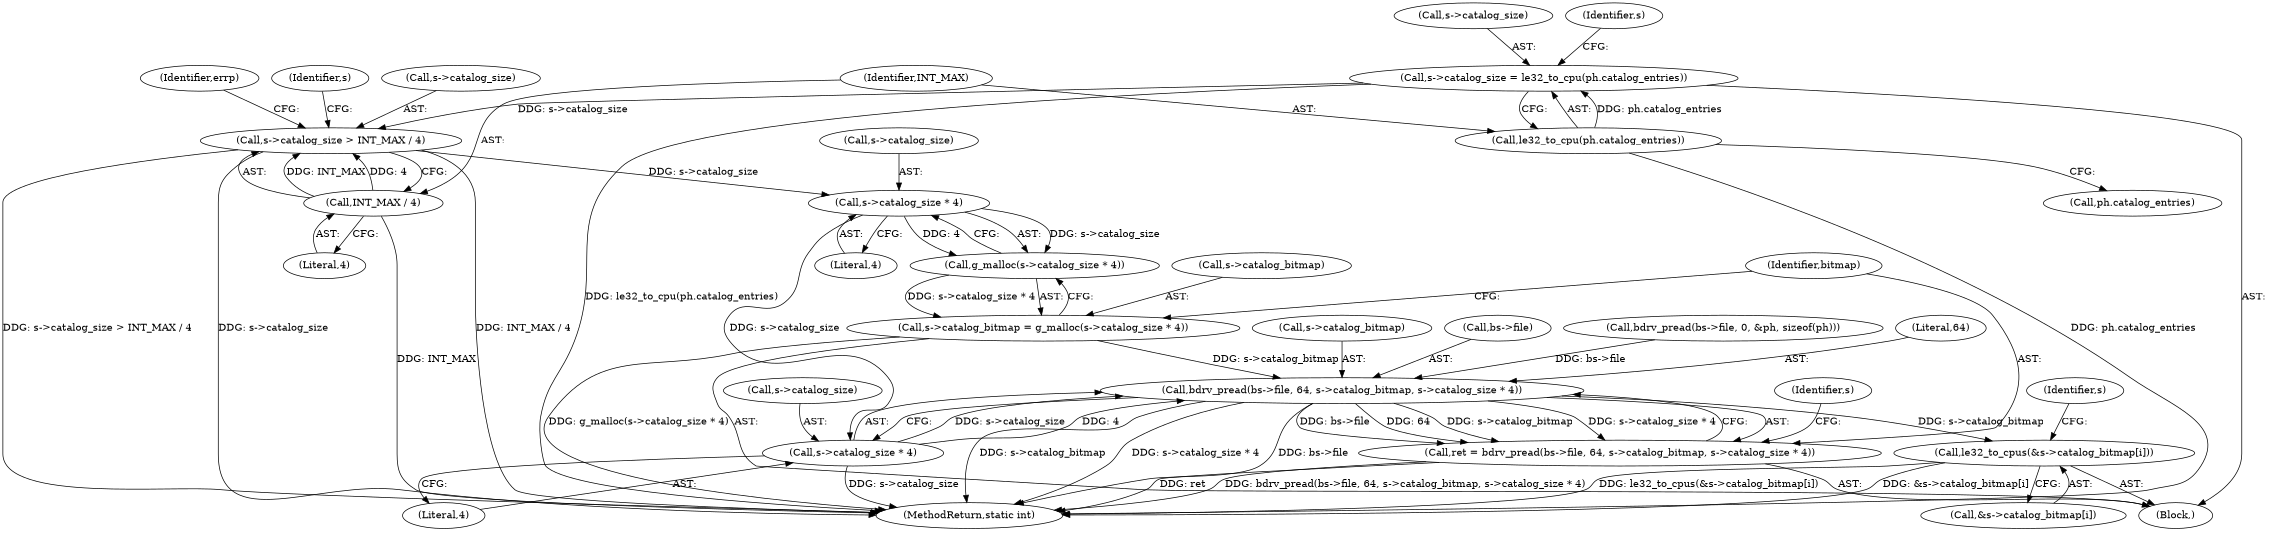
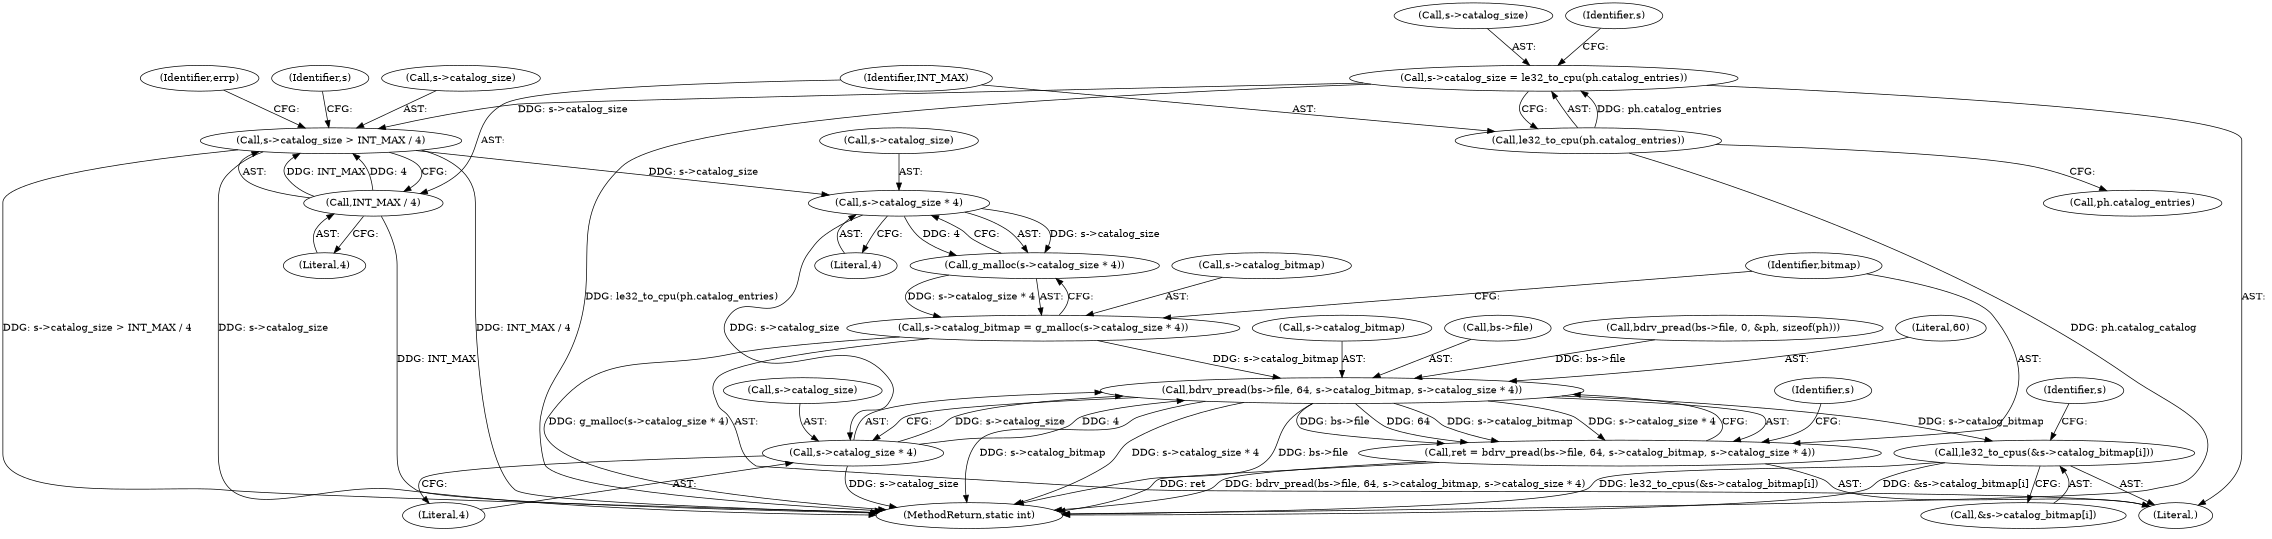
(1941, 328) -> (1941, 328)
(2134, 328) -> (2134, 328)
(2176, 516) -> (2176, 516)
